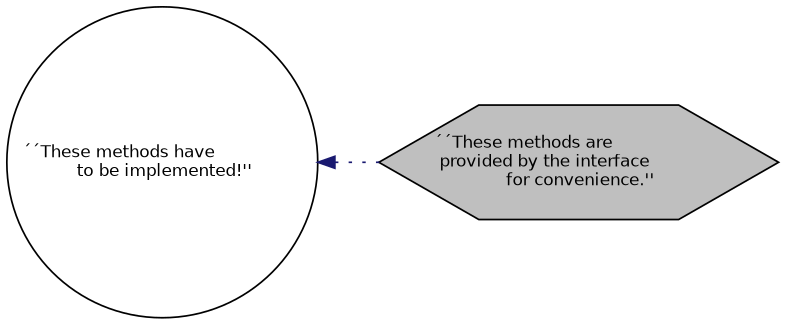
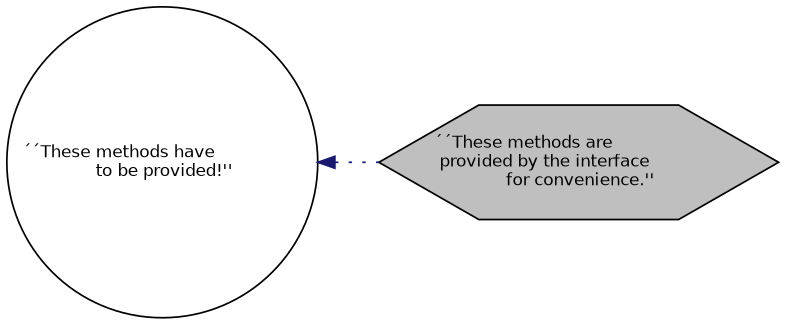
(162, 162) -> (162, 162)
